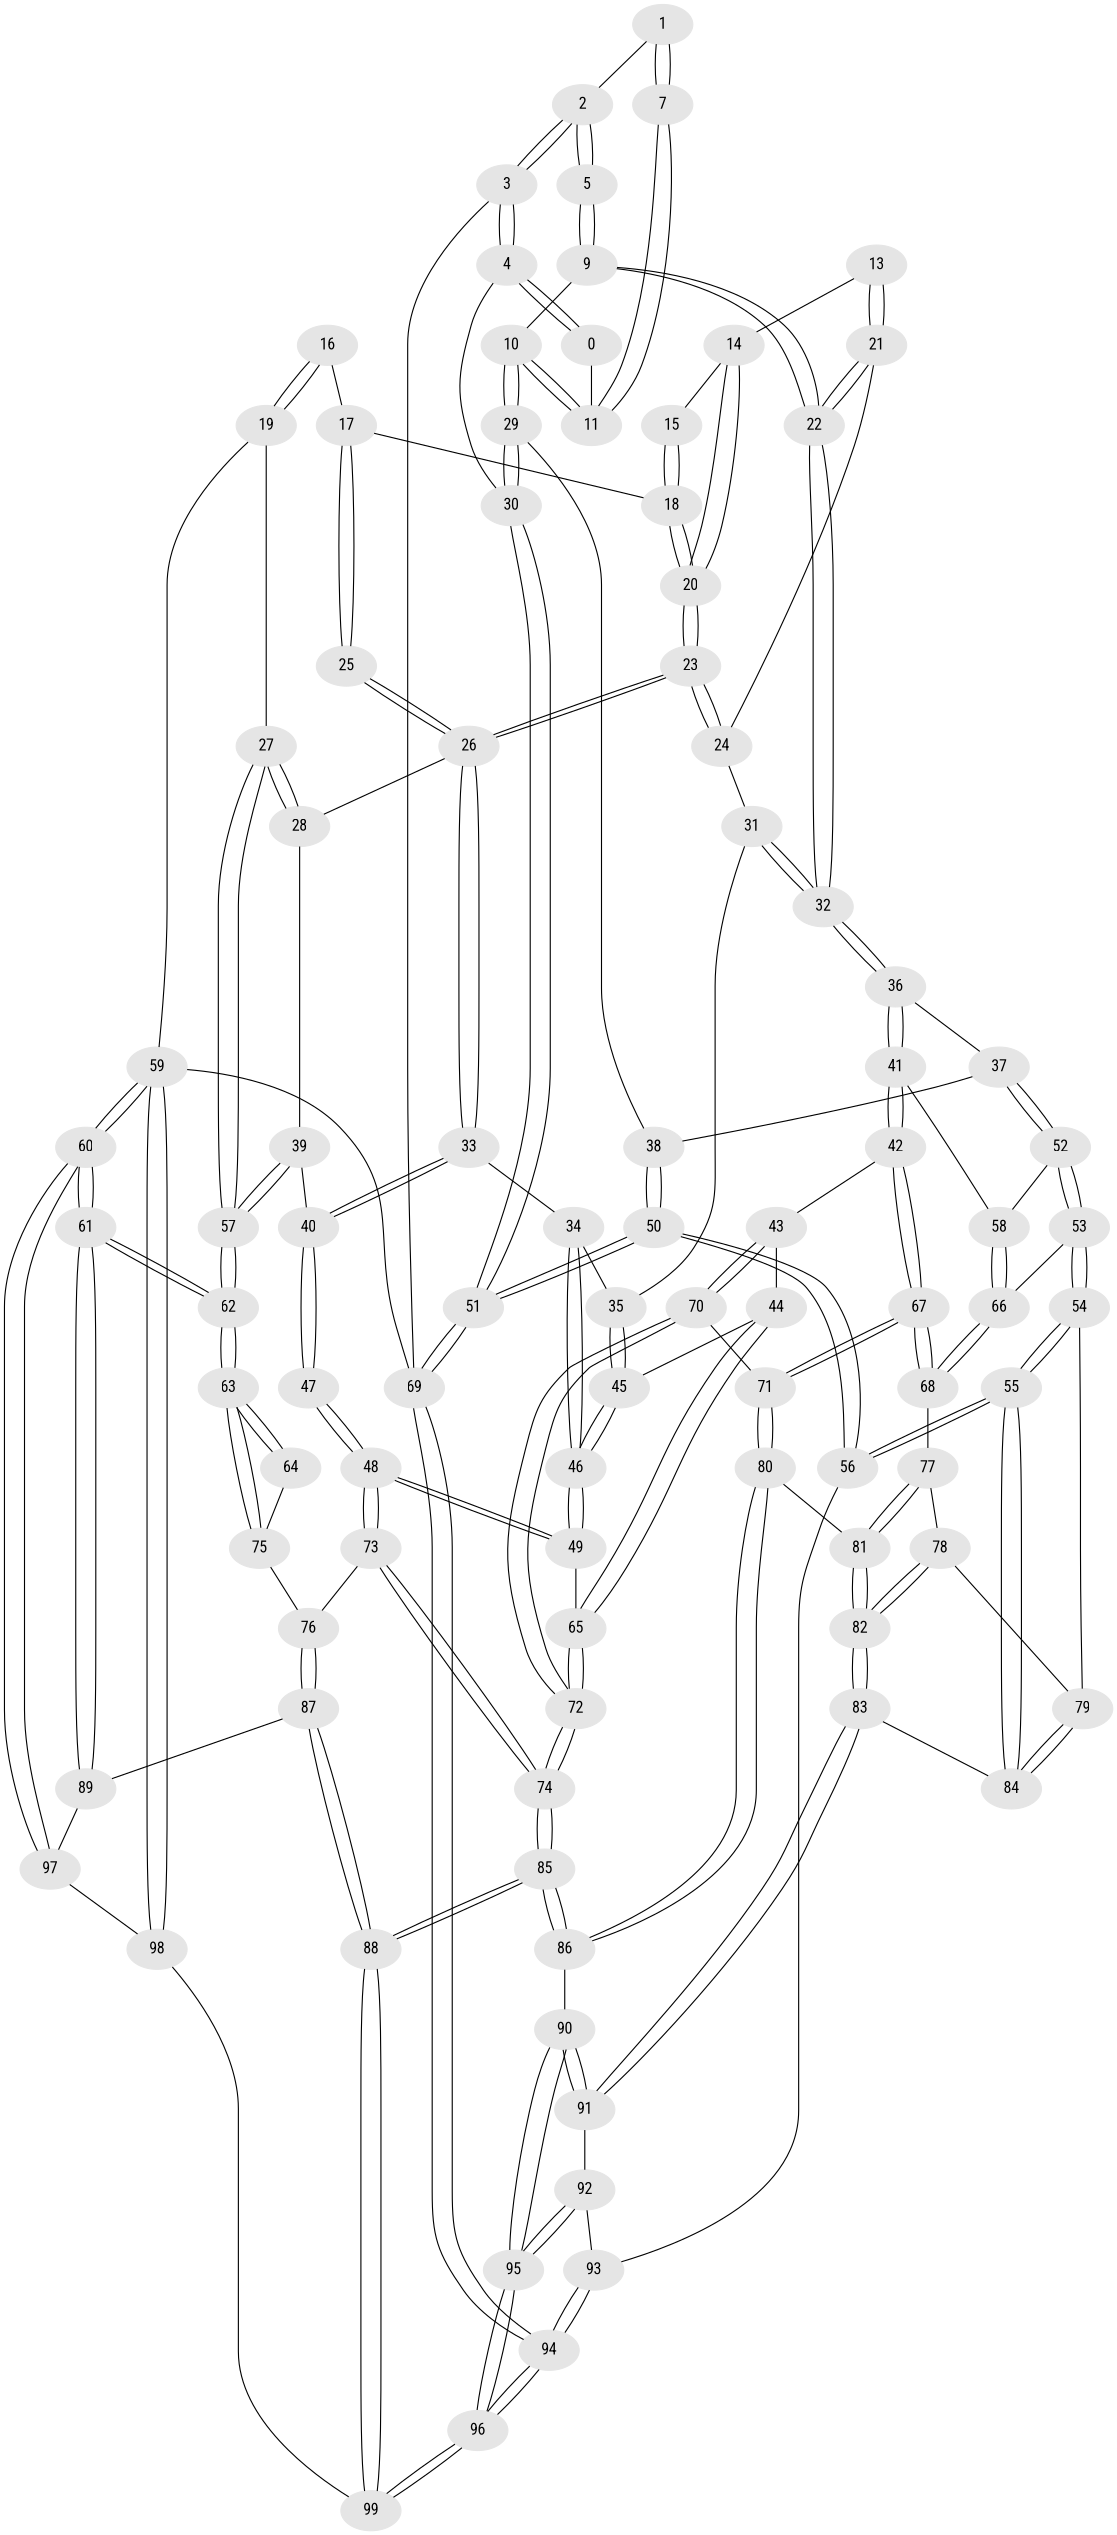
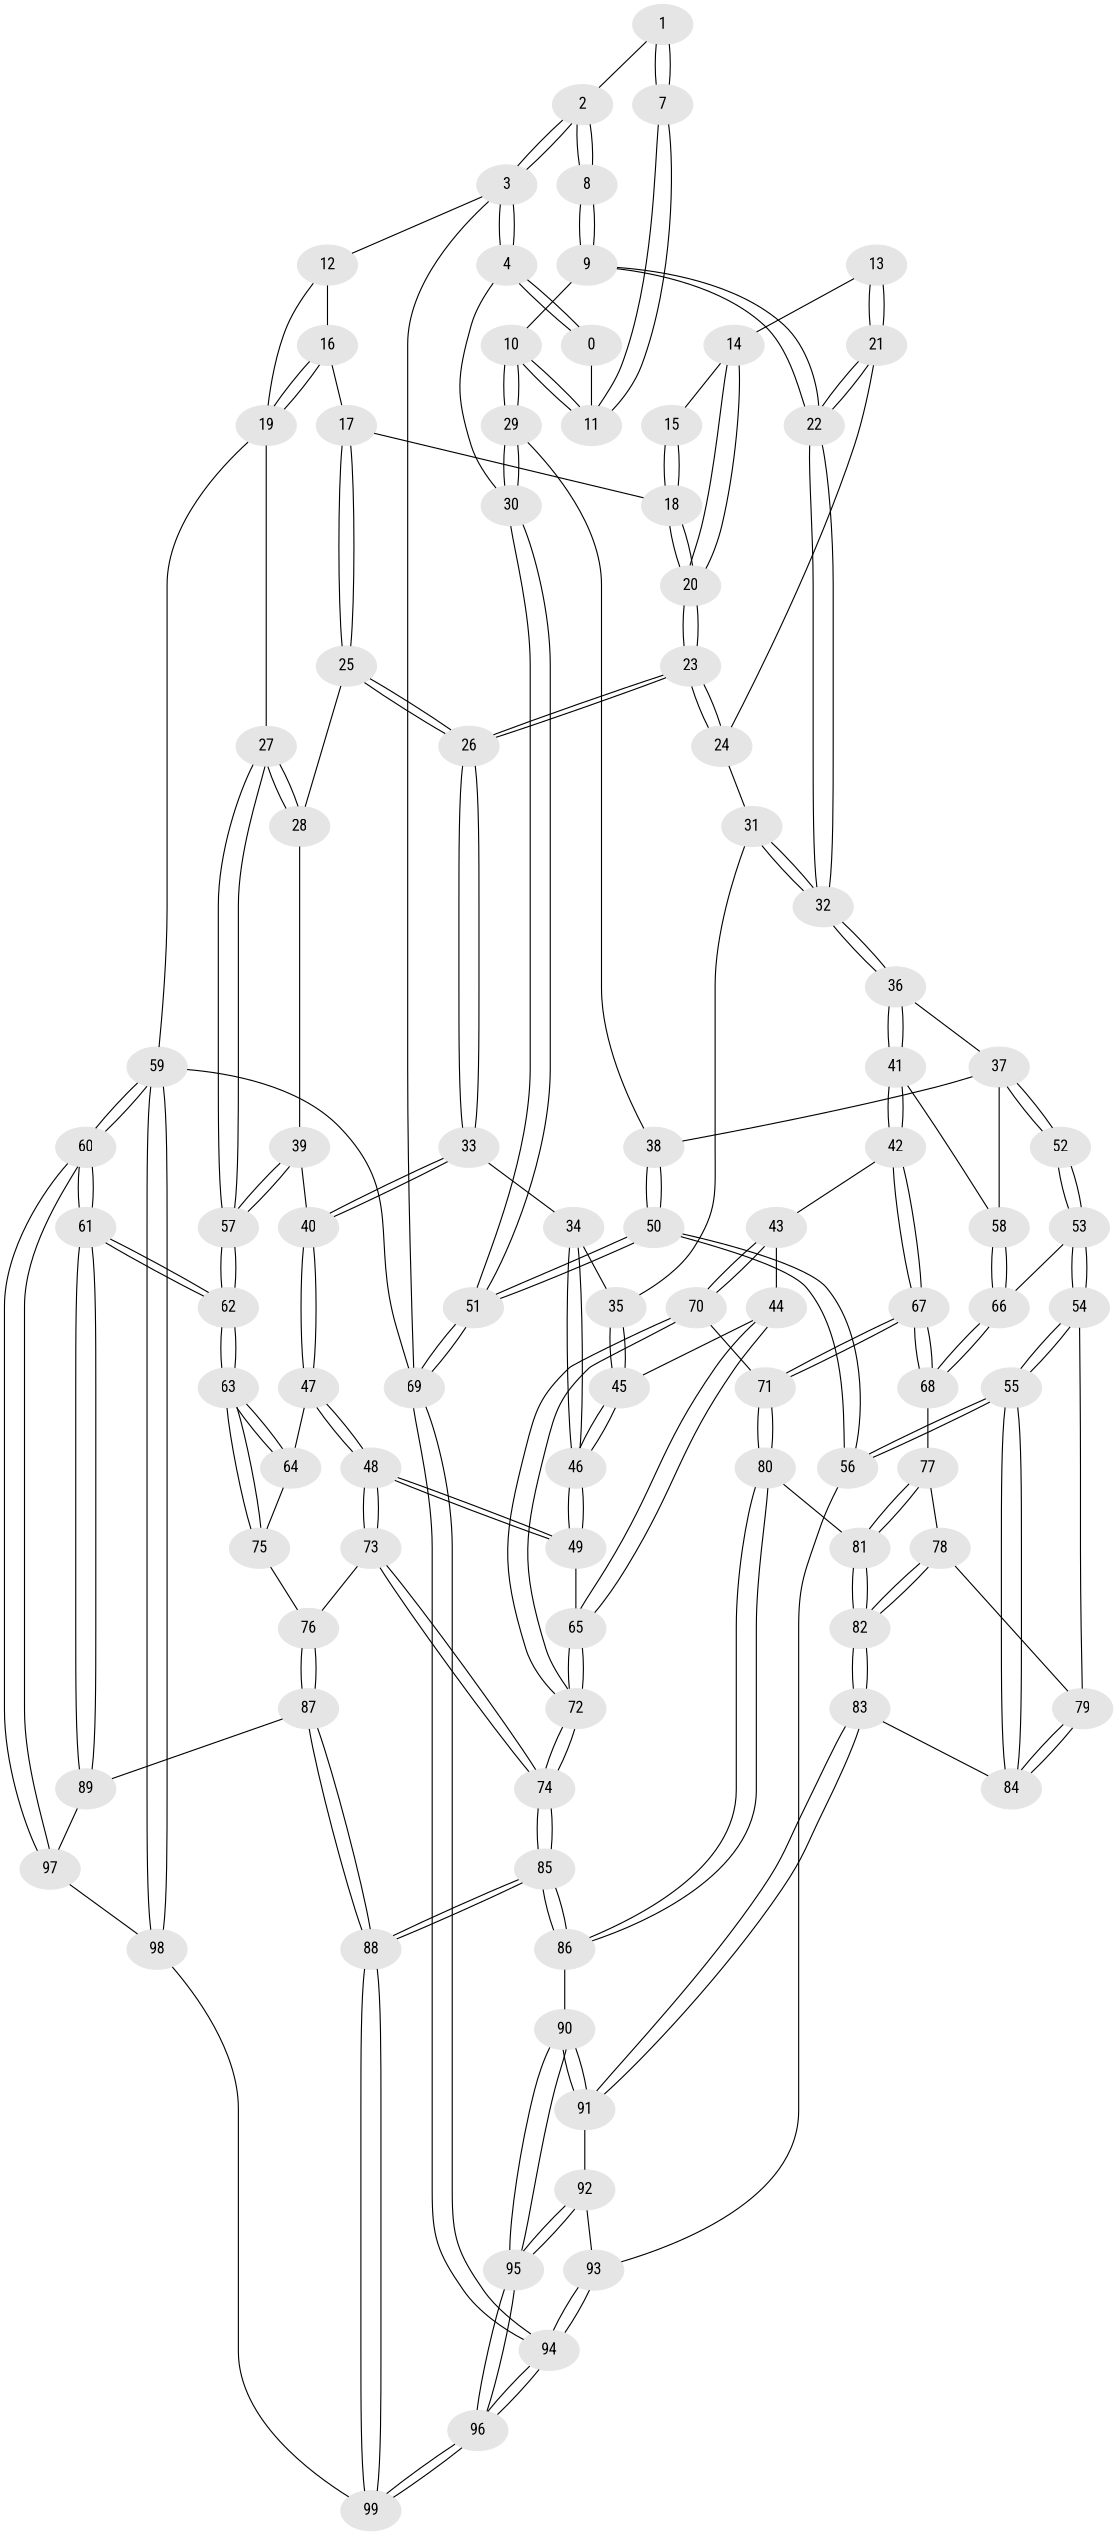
(587, 185) -> (587, 185)
none -> (327, 265)
(384, 786) -> (323, 746)
(1030, 1187) -> (999, 1147)
none -> (300, 1428)
